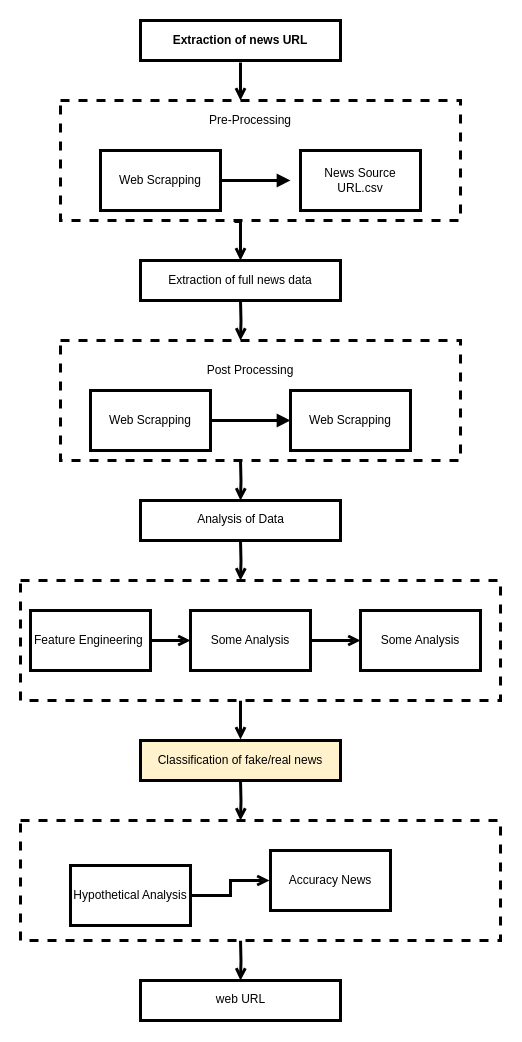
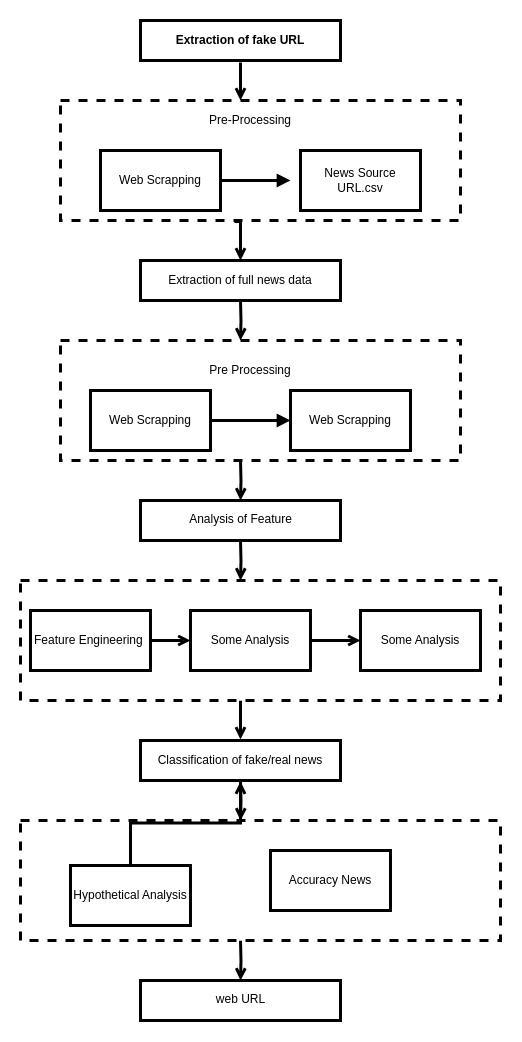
(241, 41) -> (241, 41)
(251, 371) -> (251, 371)
(241, 520) -> (241, 520)
(241, 761) -> (241, 761)
(231, 893) -> (169, 823)
